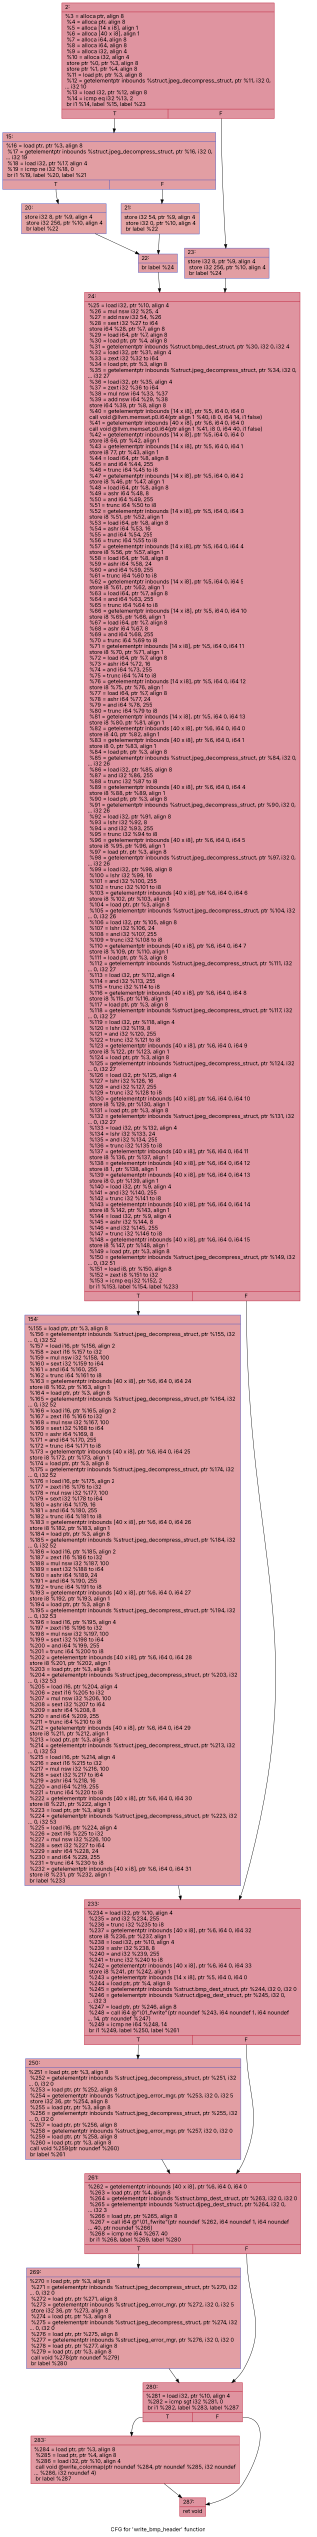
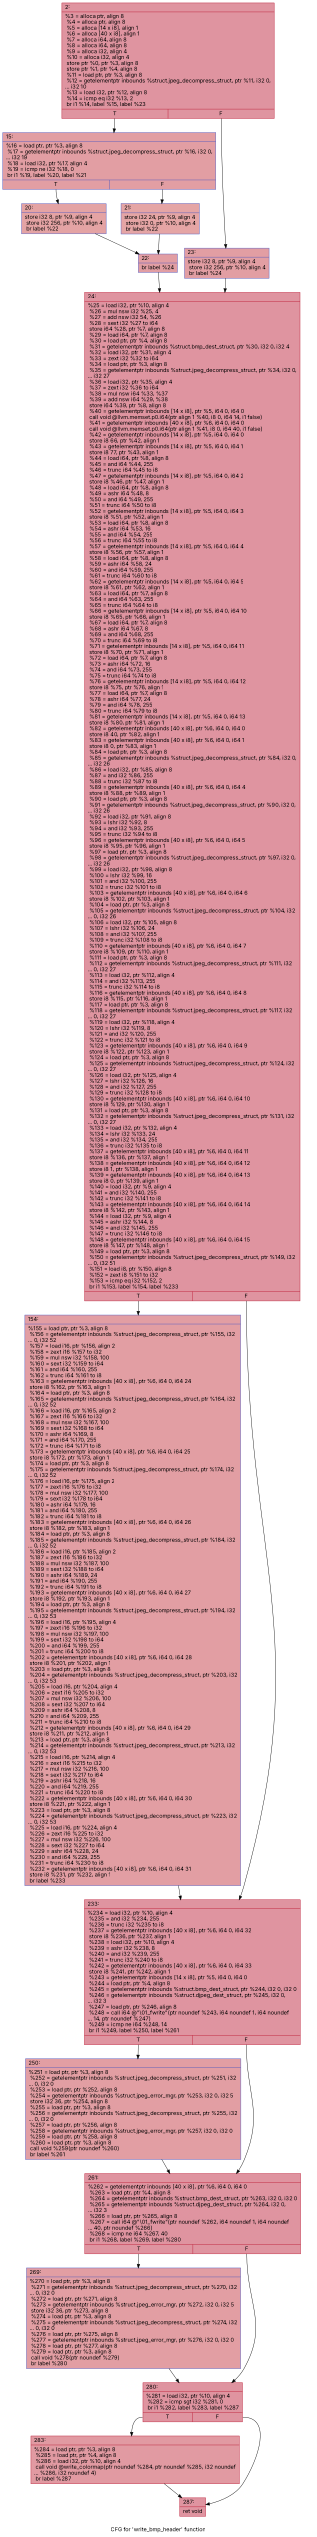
(160, 217) -> (160, 217)
